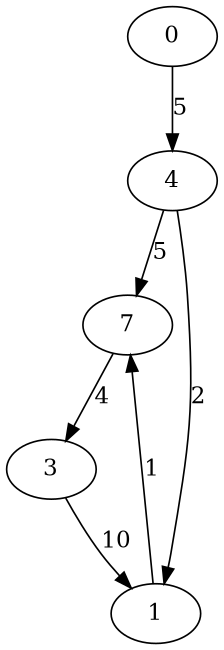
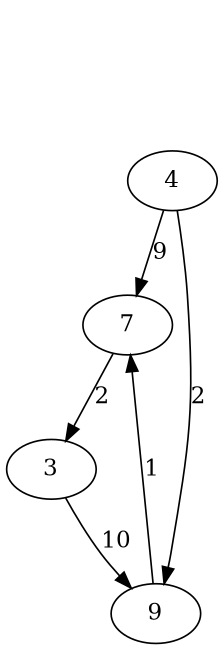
(172, 36) -> none
(161, 253) -> (161, 253)
(103, 397) -> (103, 397)
(156, 614) -> (156, 614)
